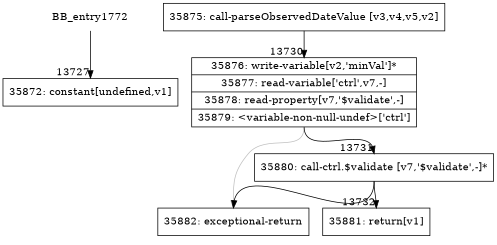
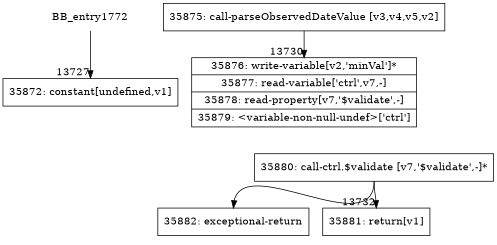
(335, 141) -> none
(255, 148) -> none
